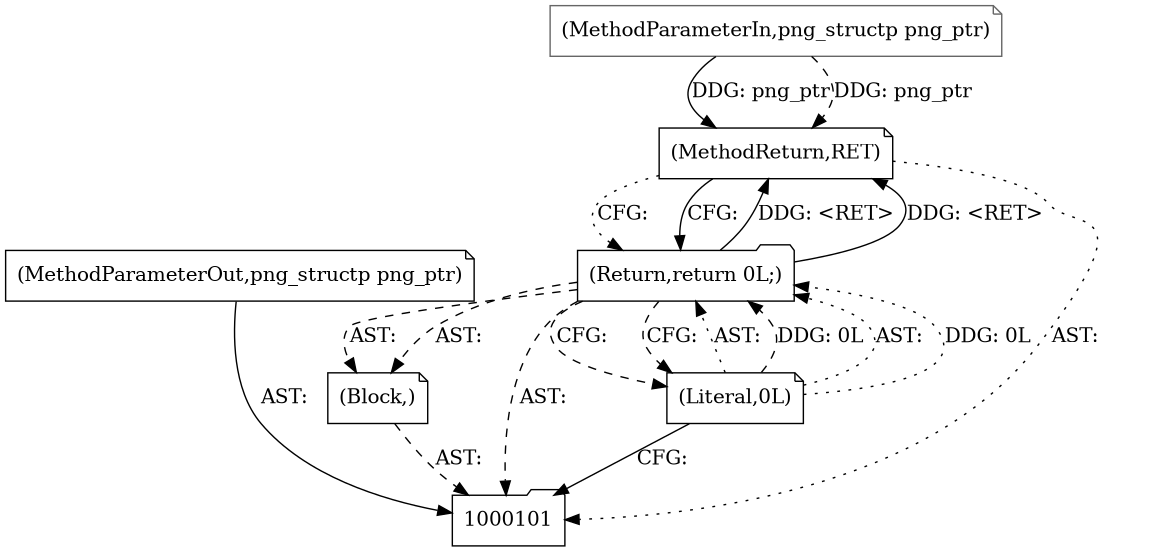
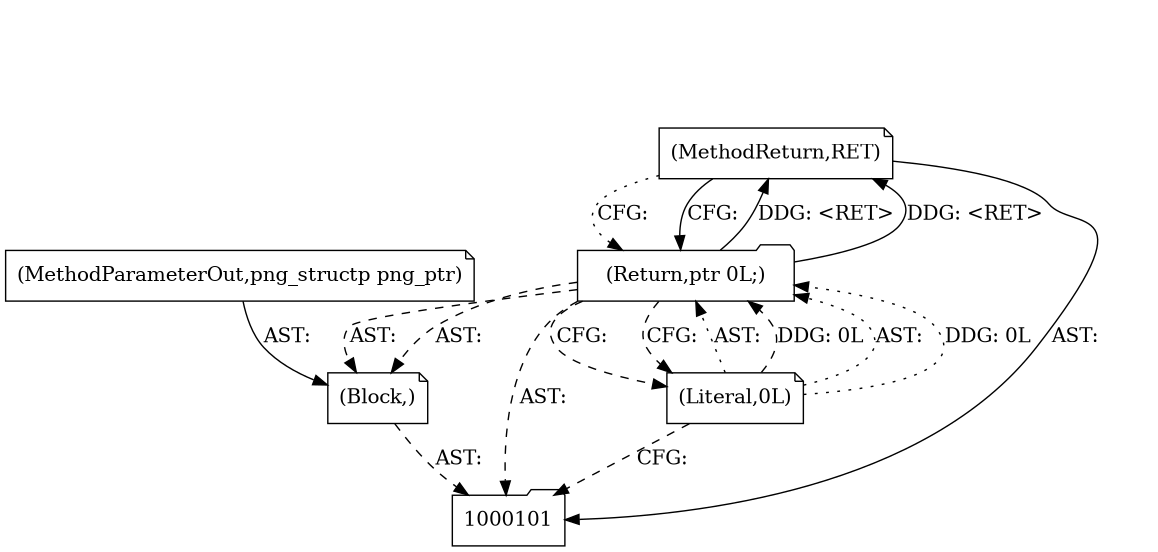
(776, 31) -> none
(686, 276) -> (686, 276)
(983, 400) -> (983, 400)
(287, 448) -> (267, 351)
(628, 456) -> (628, 456)
